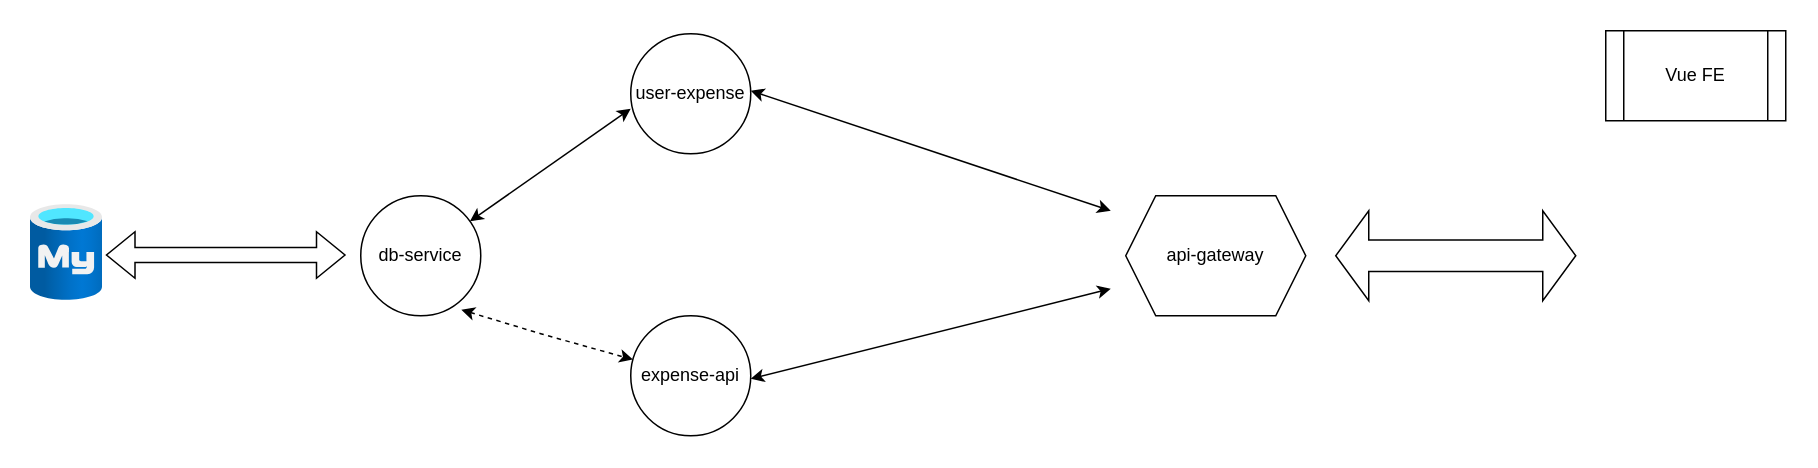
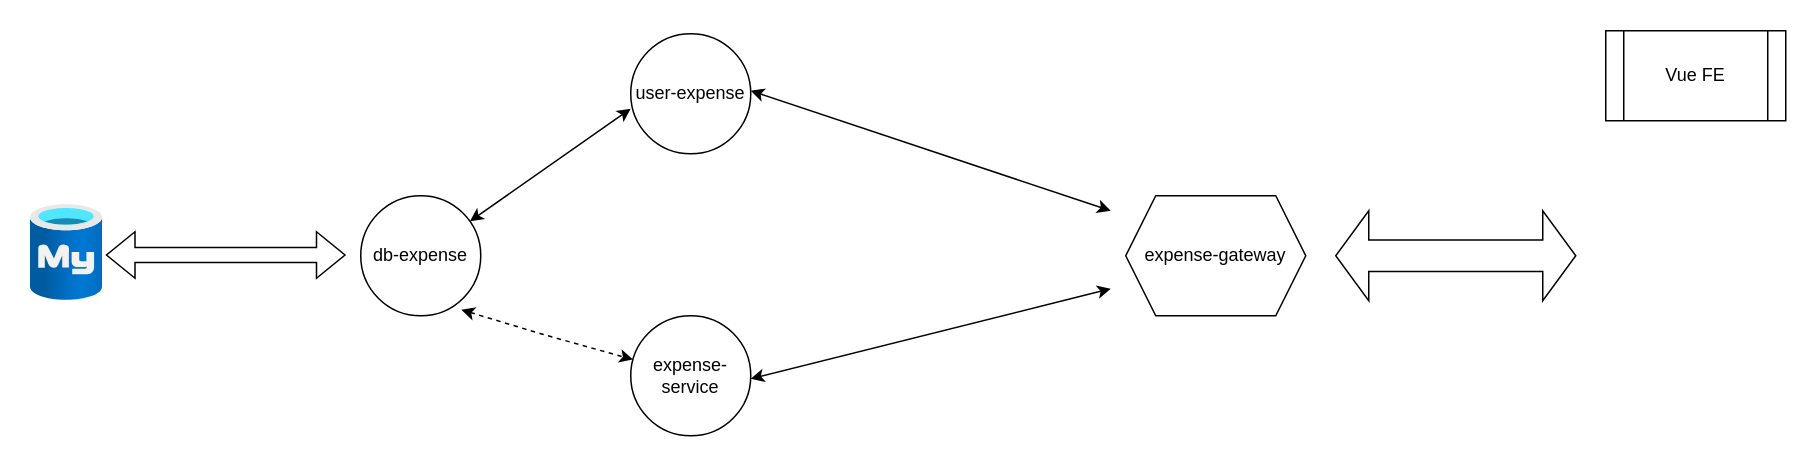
(421, 256) -> (421, 256)
(1216, 256) -> (1216, 256)
(691, 376) -> (691, 376)
